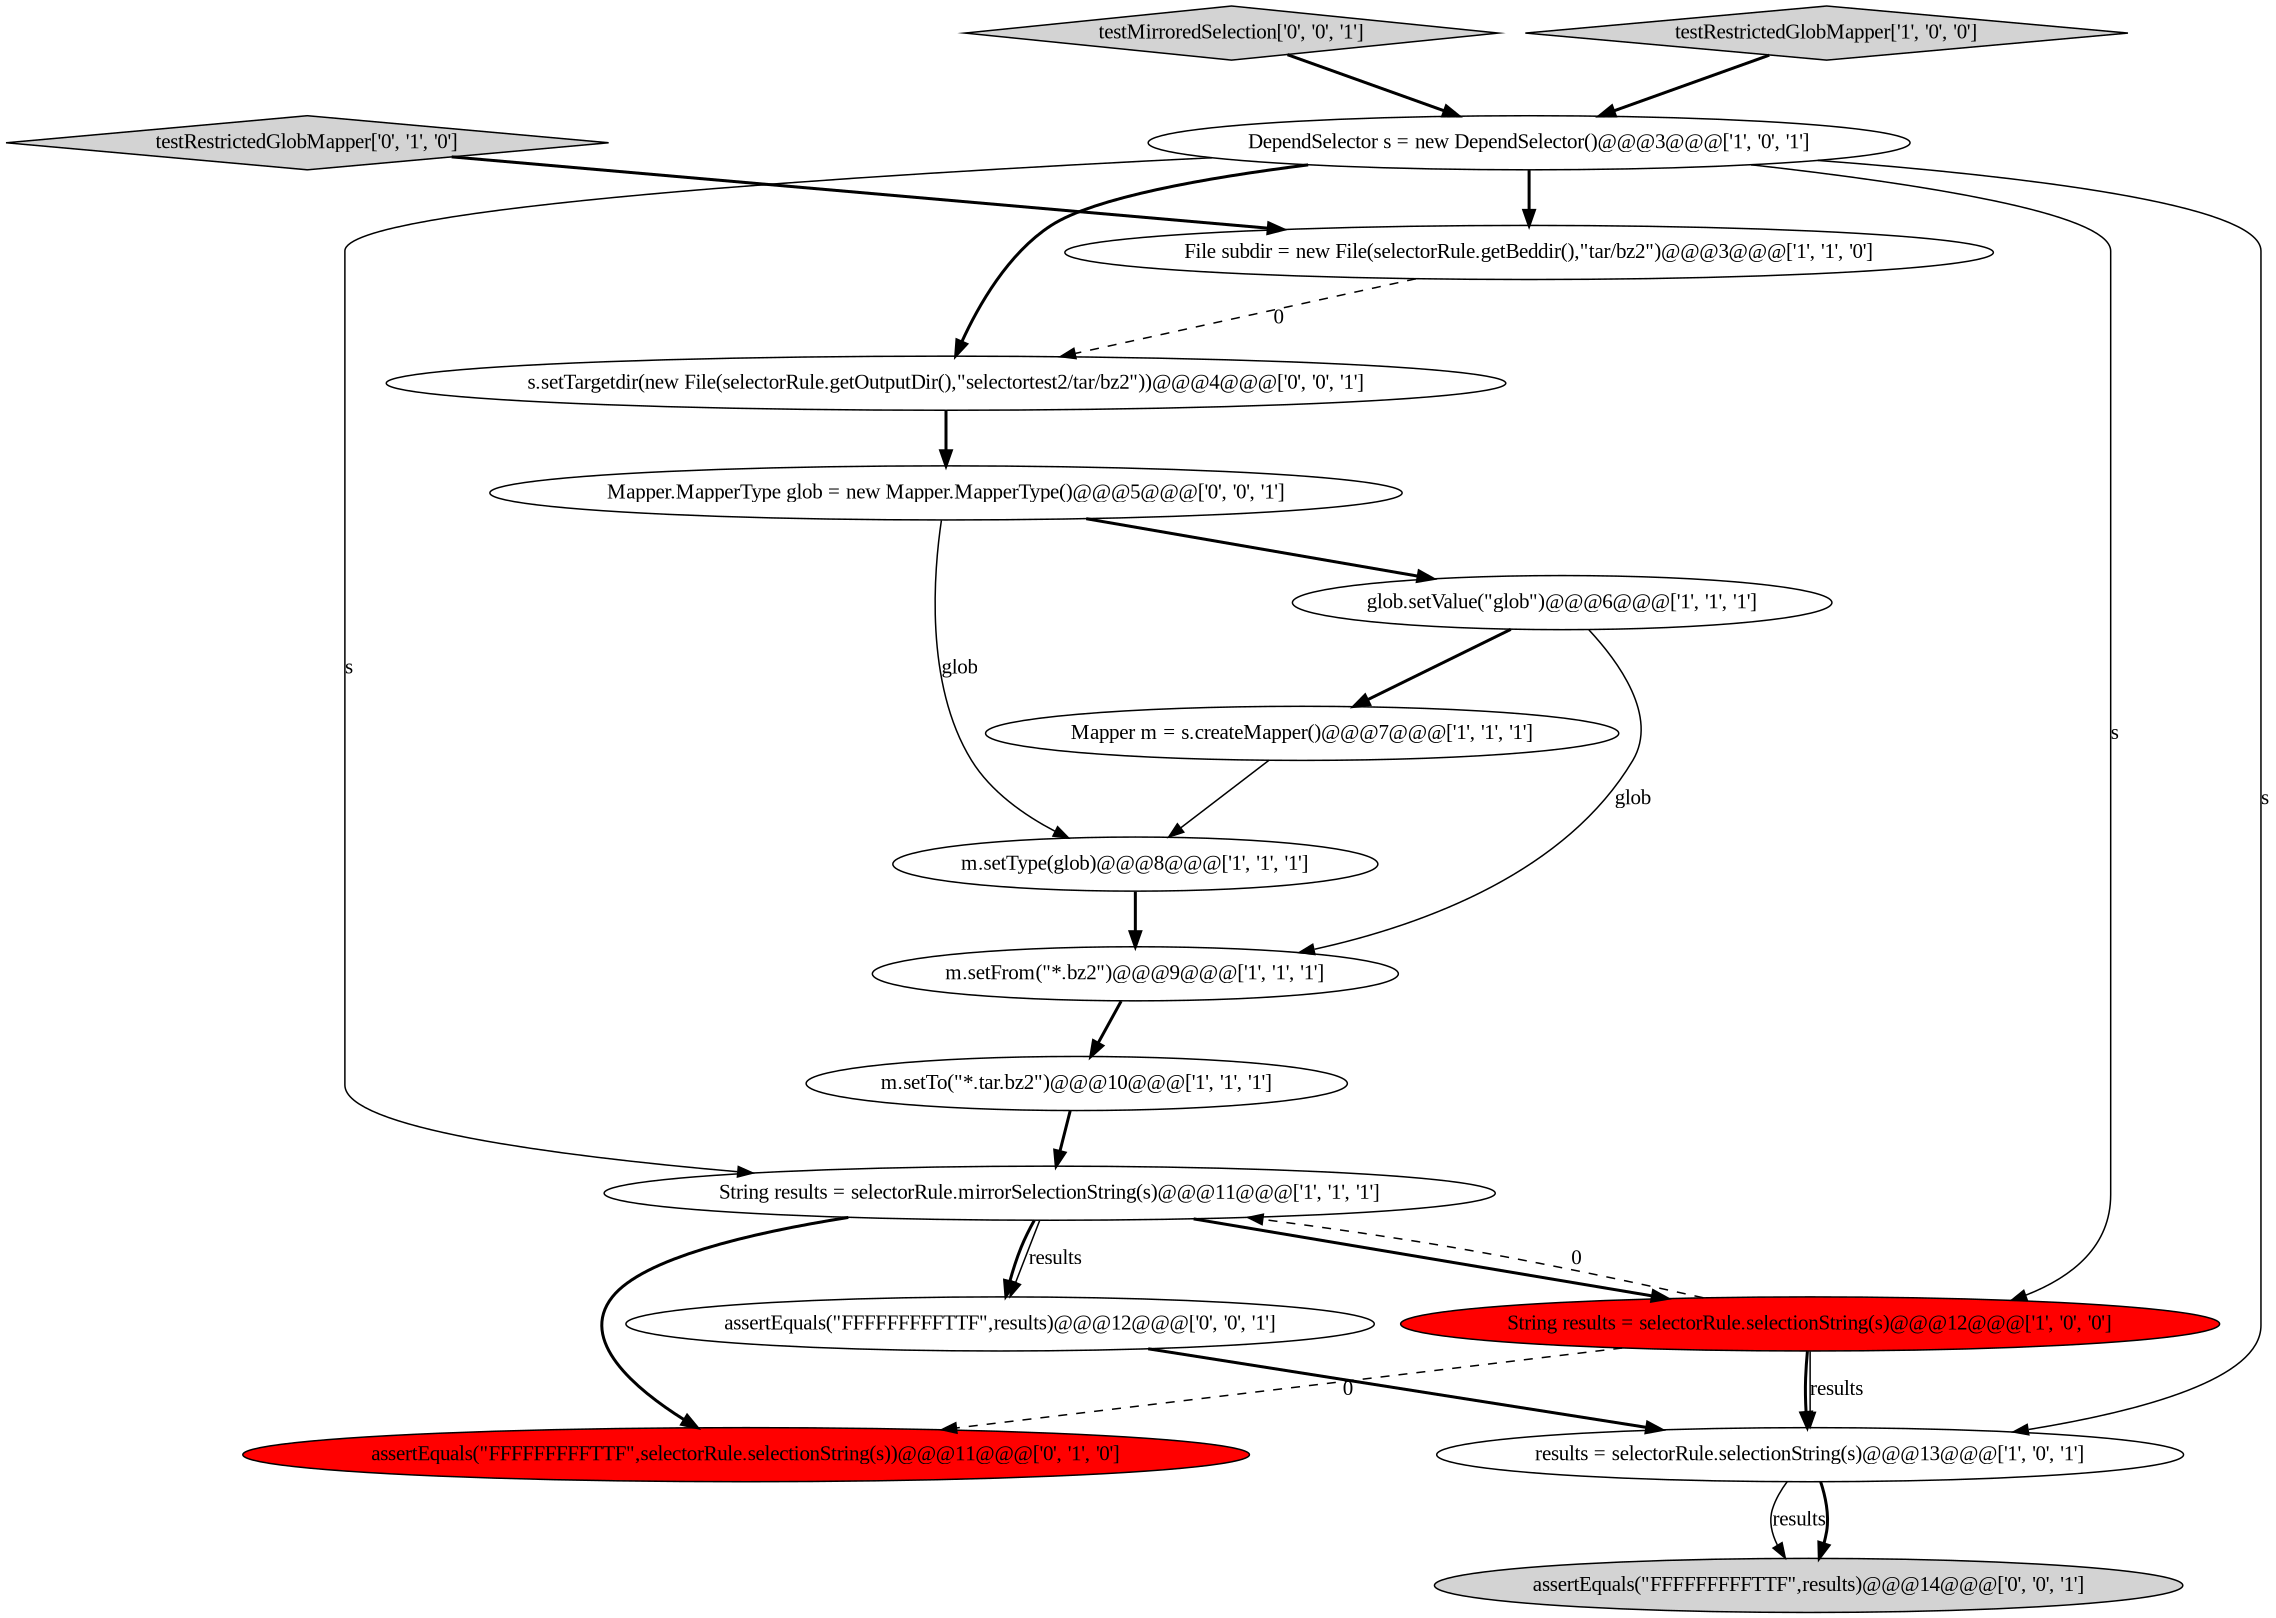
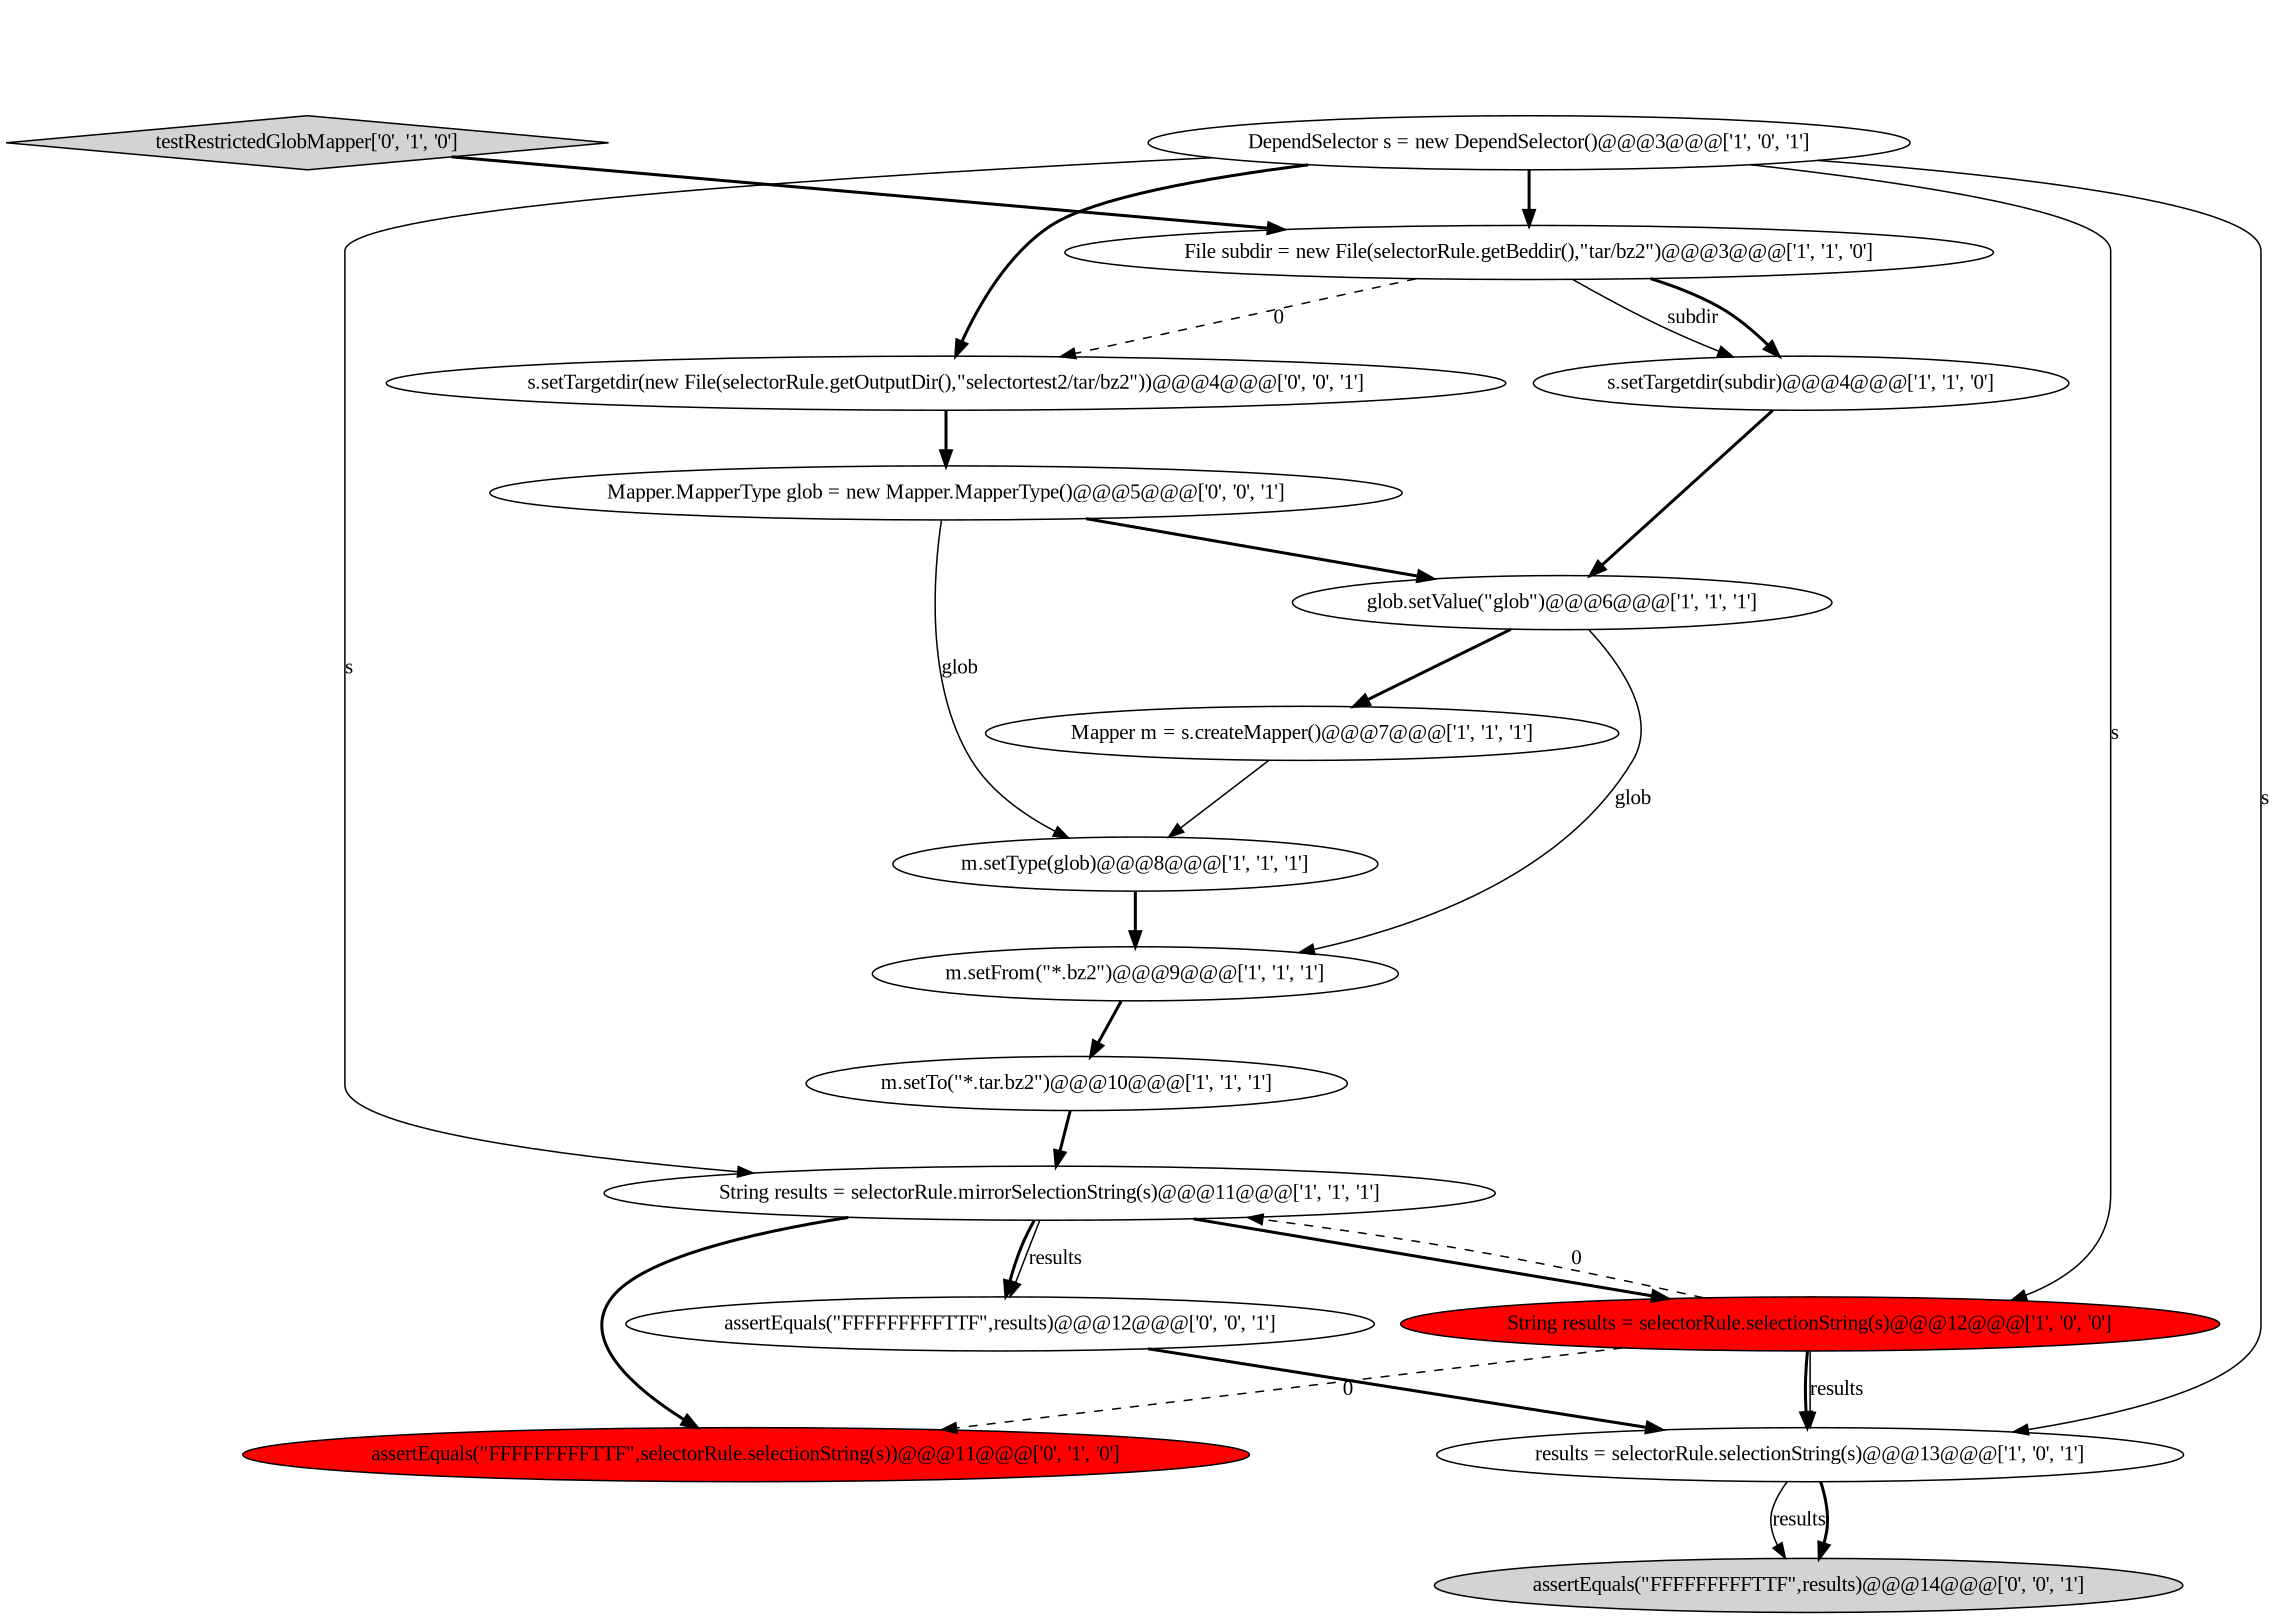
(1232, 33) -> none
(1827, 33) -> none
none -> (1801, 383)
